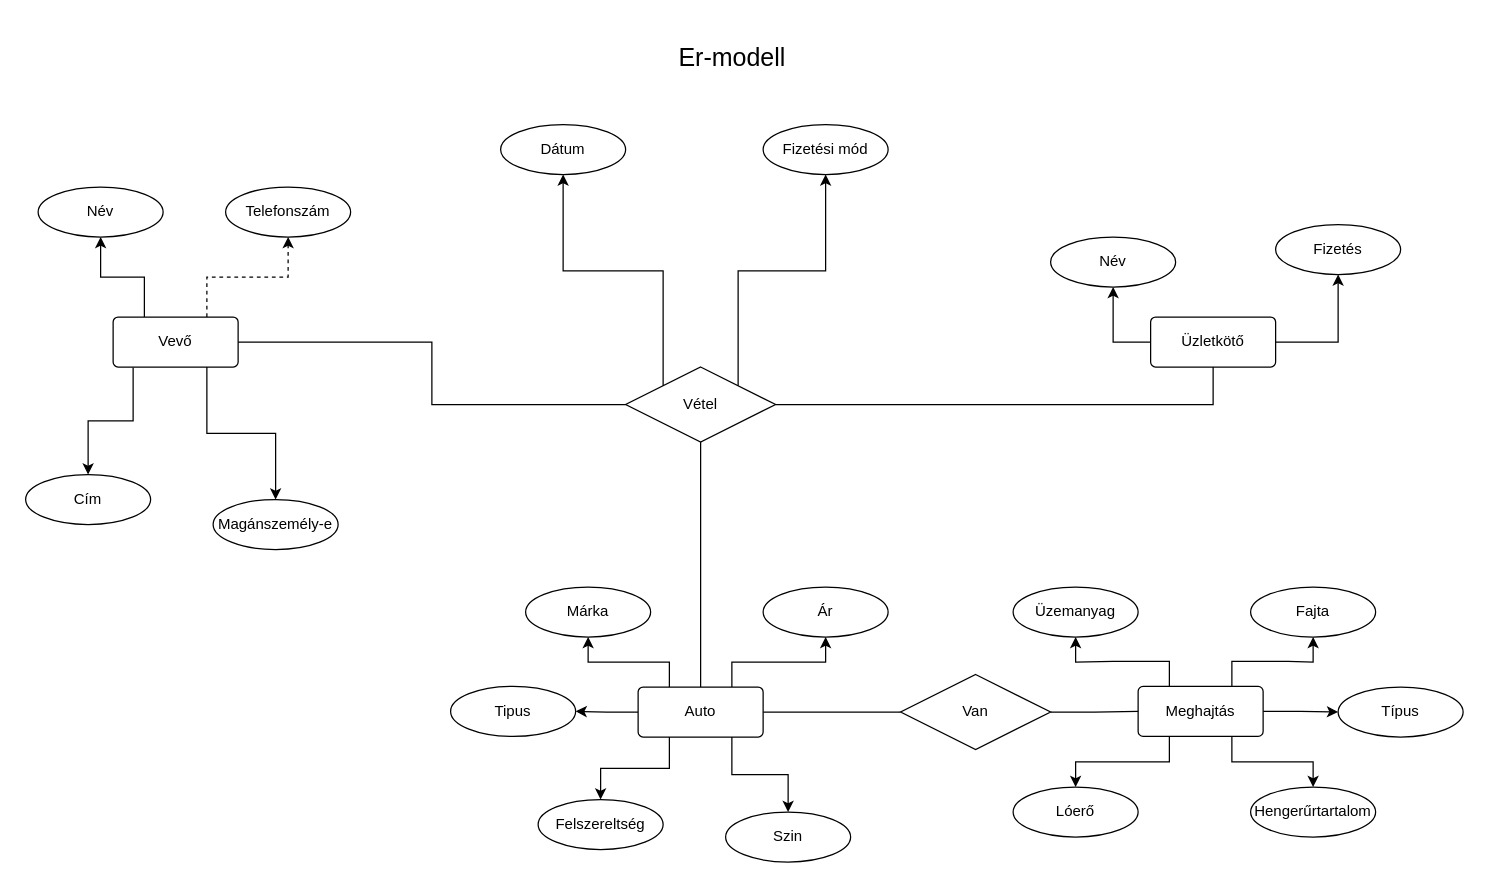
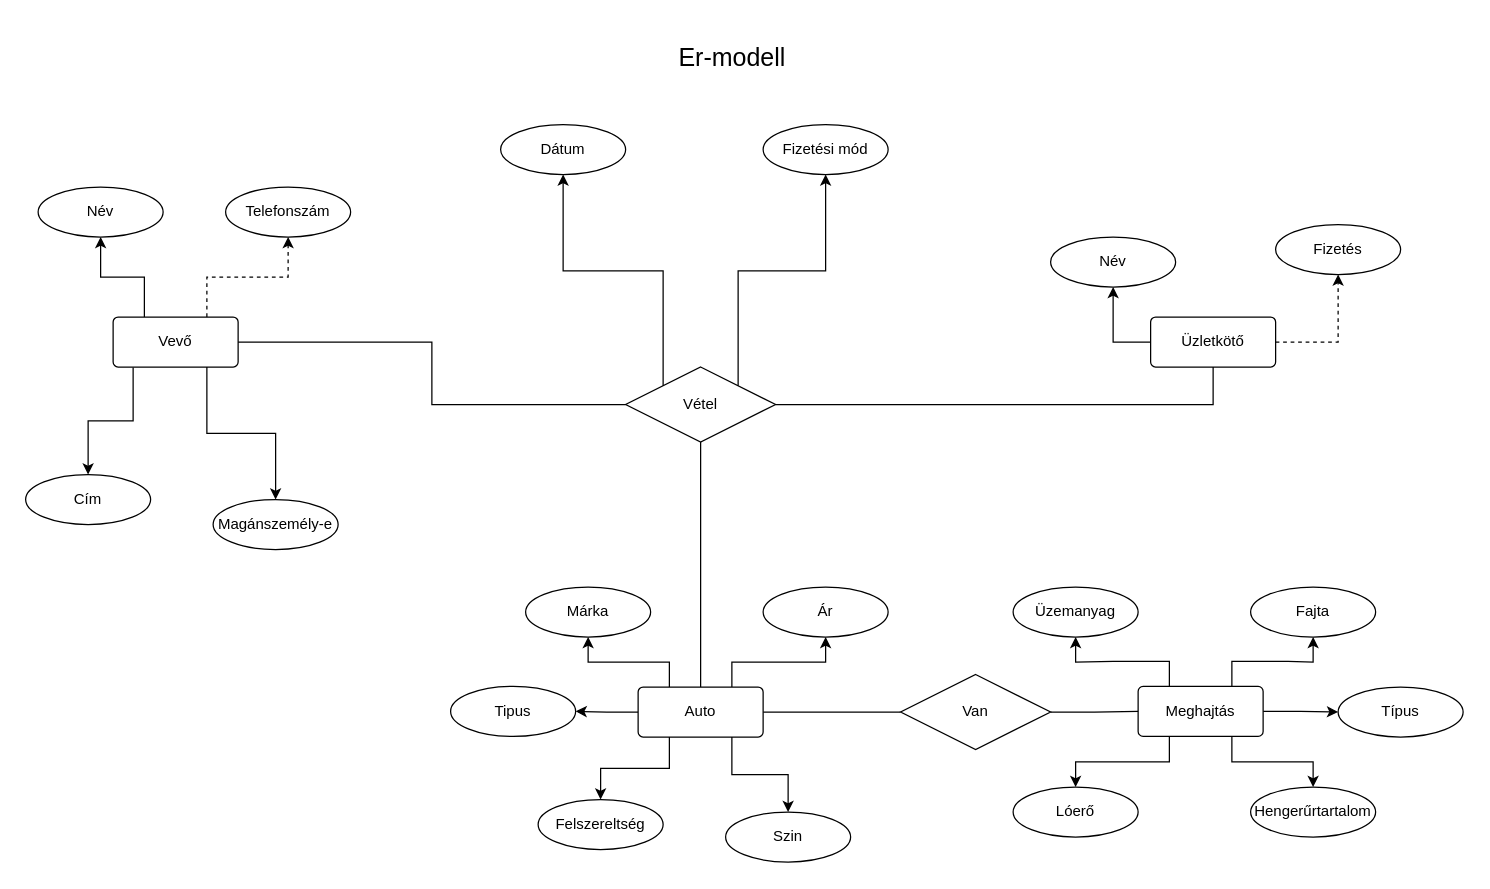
(1336, 342) -> (1336, 342)
